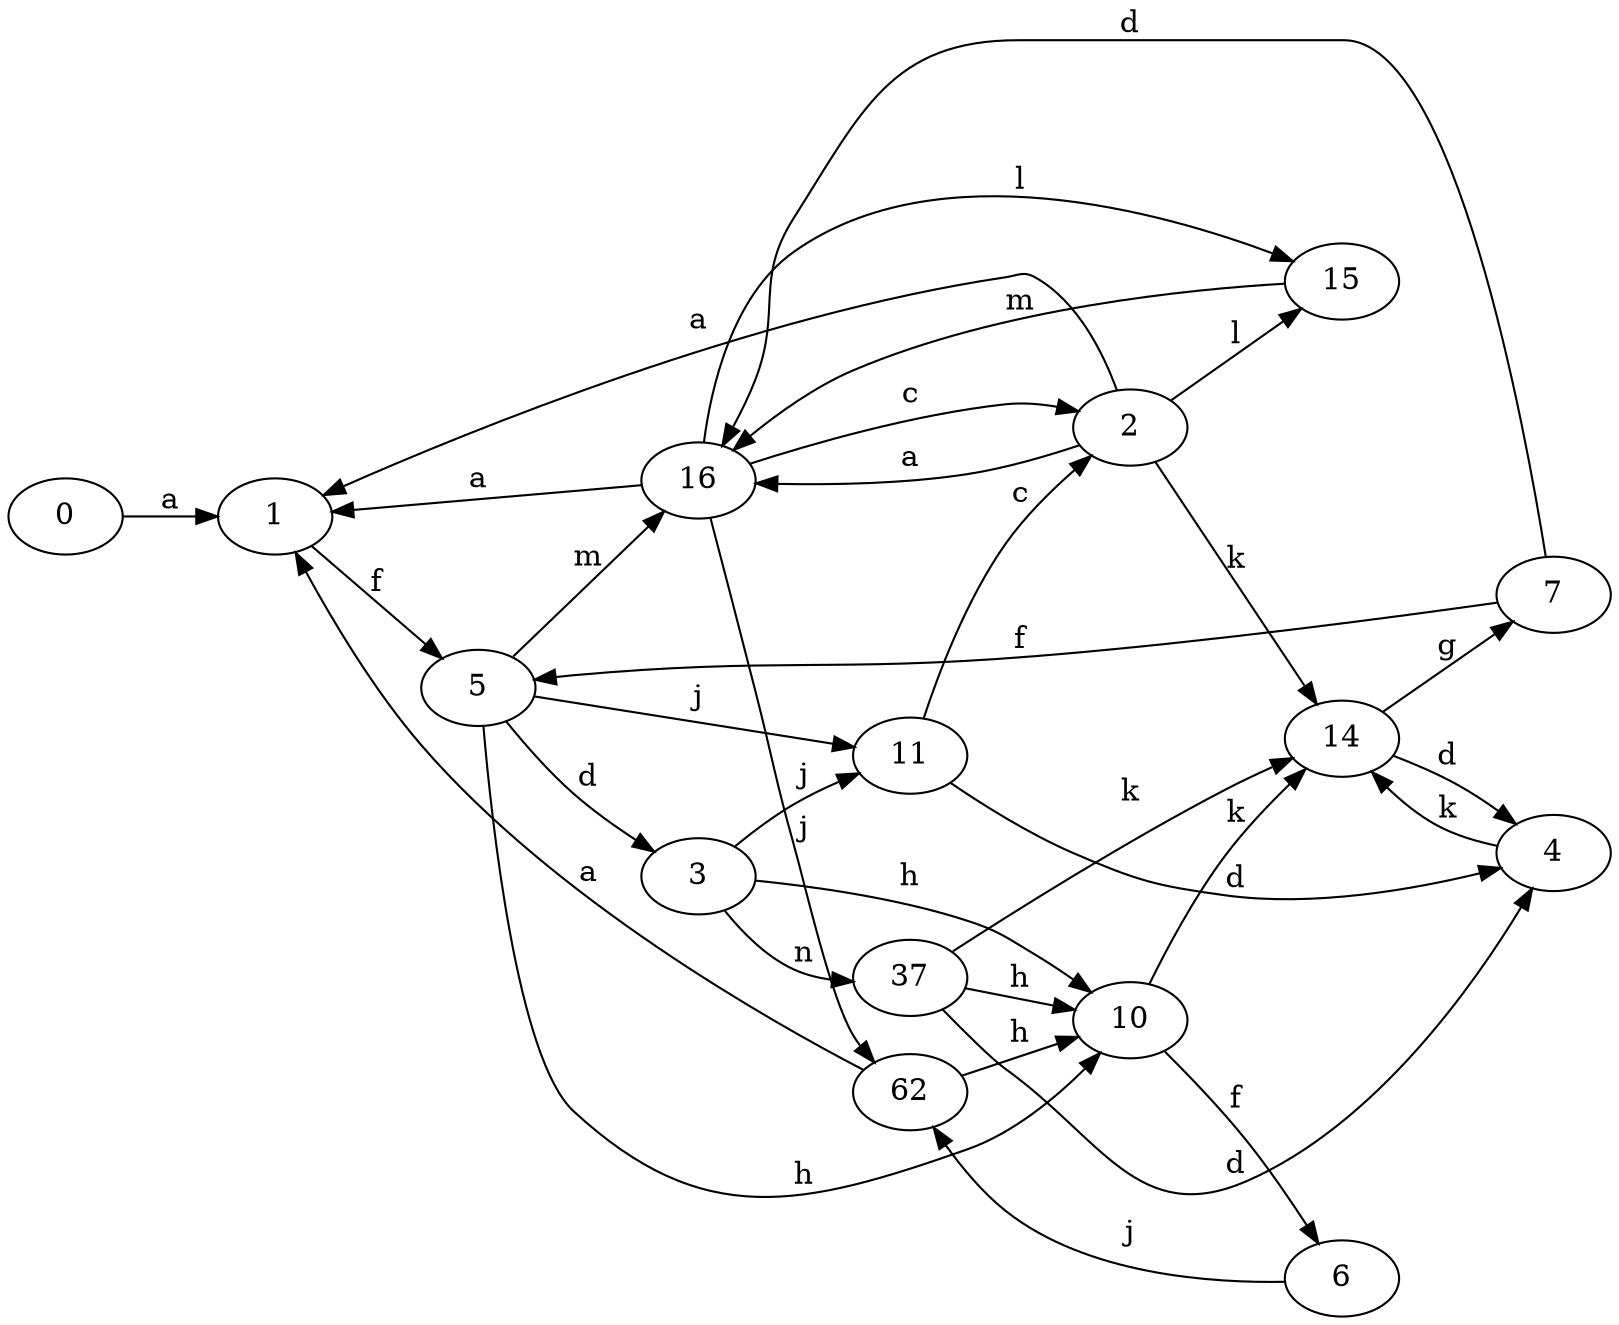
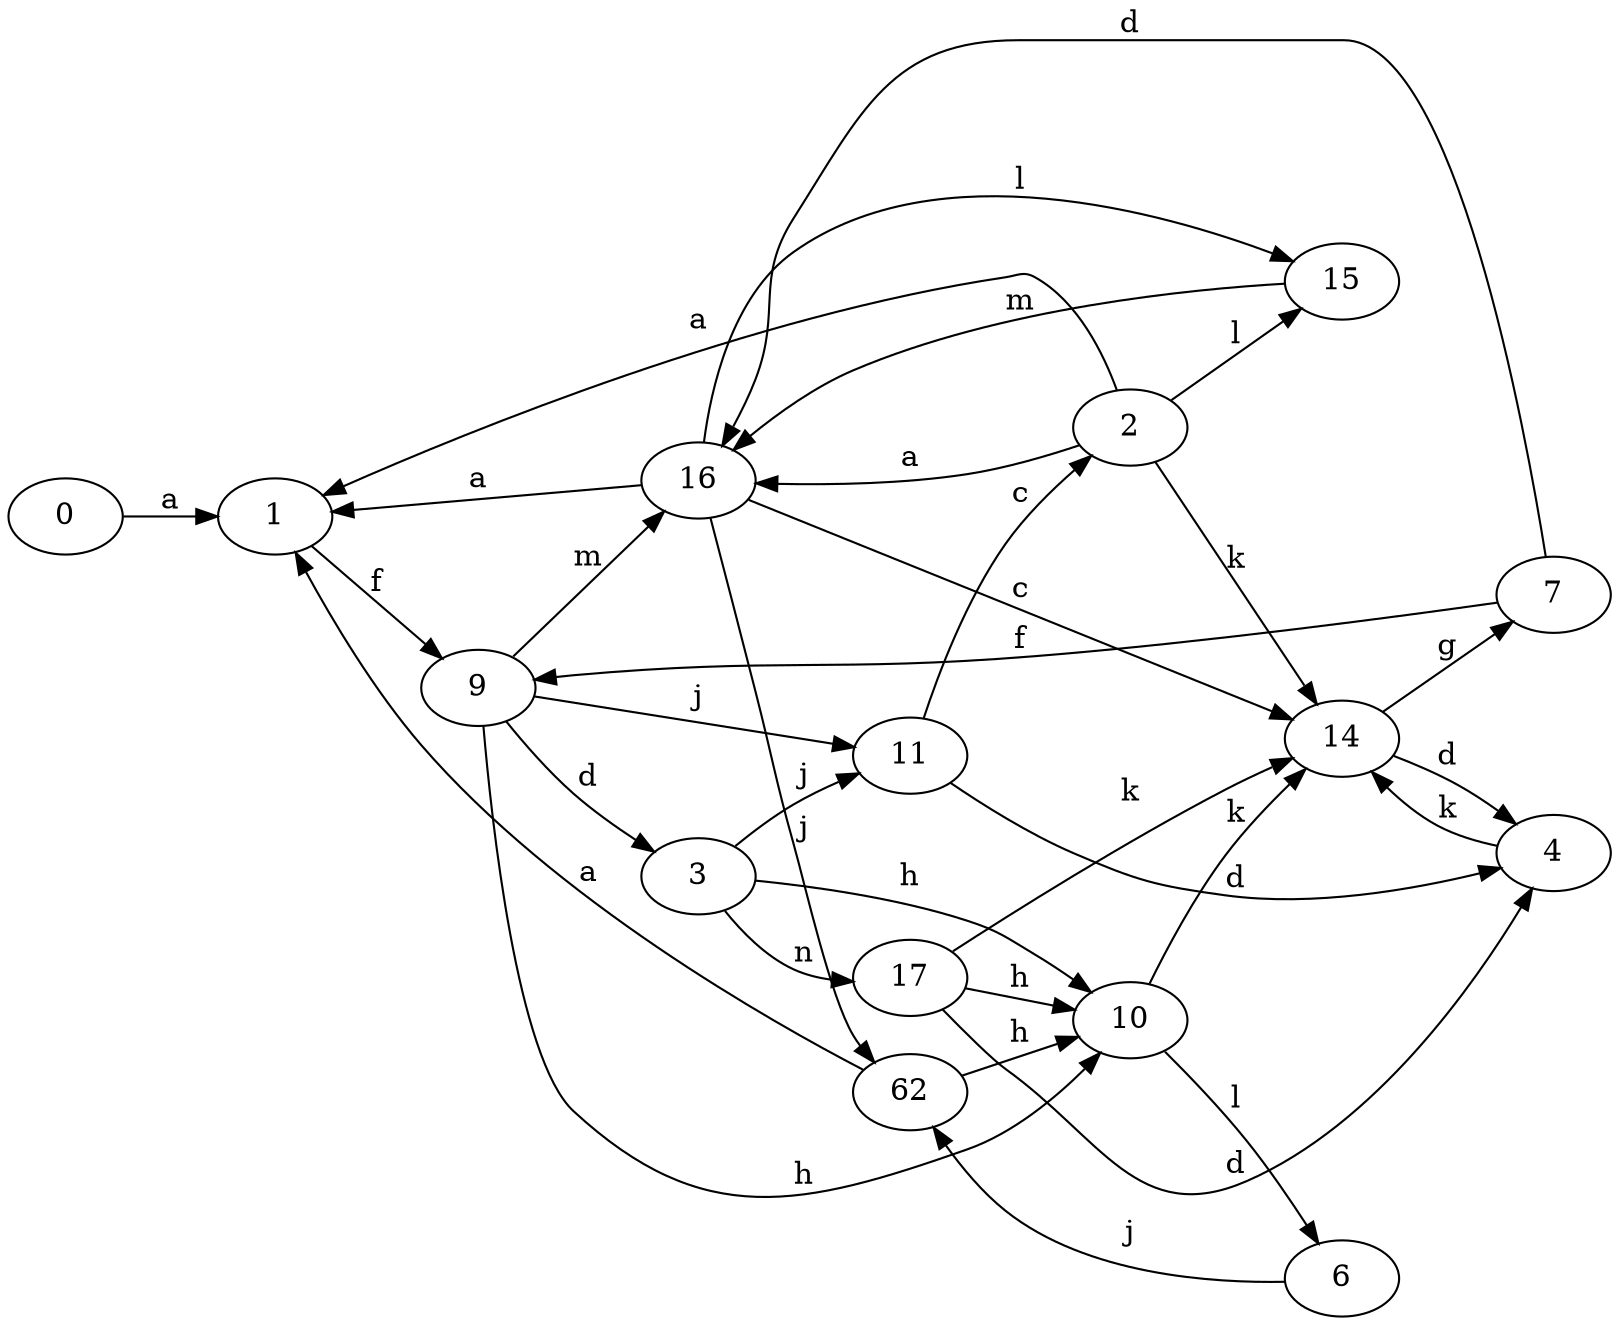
(902, 422) -> (1010, 606)
(478, 688) -> (478, 688)
(910, 978) -> (910, 978)
(1236, 1100) -> (1236, 1100)
